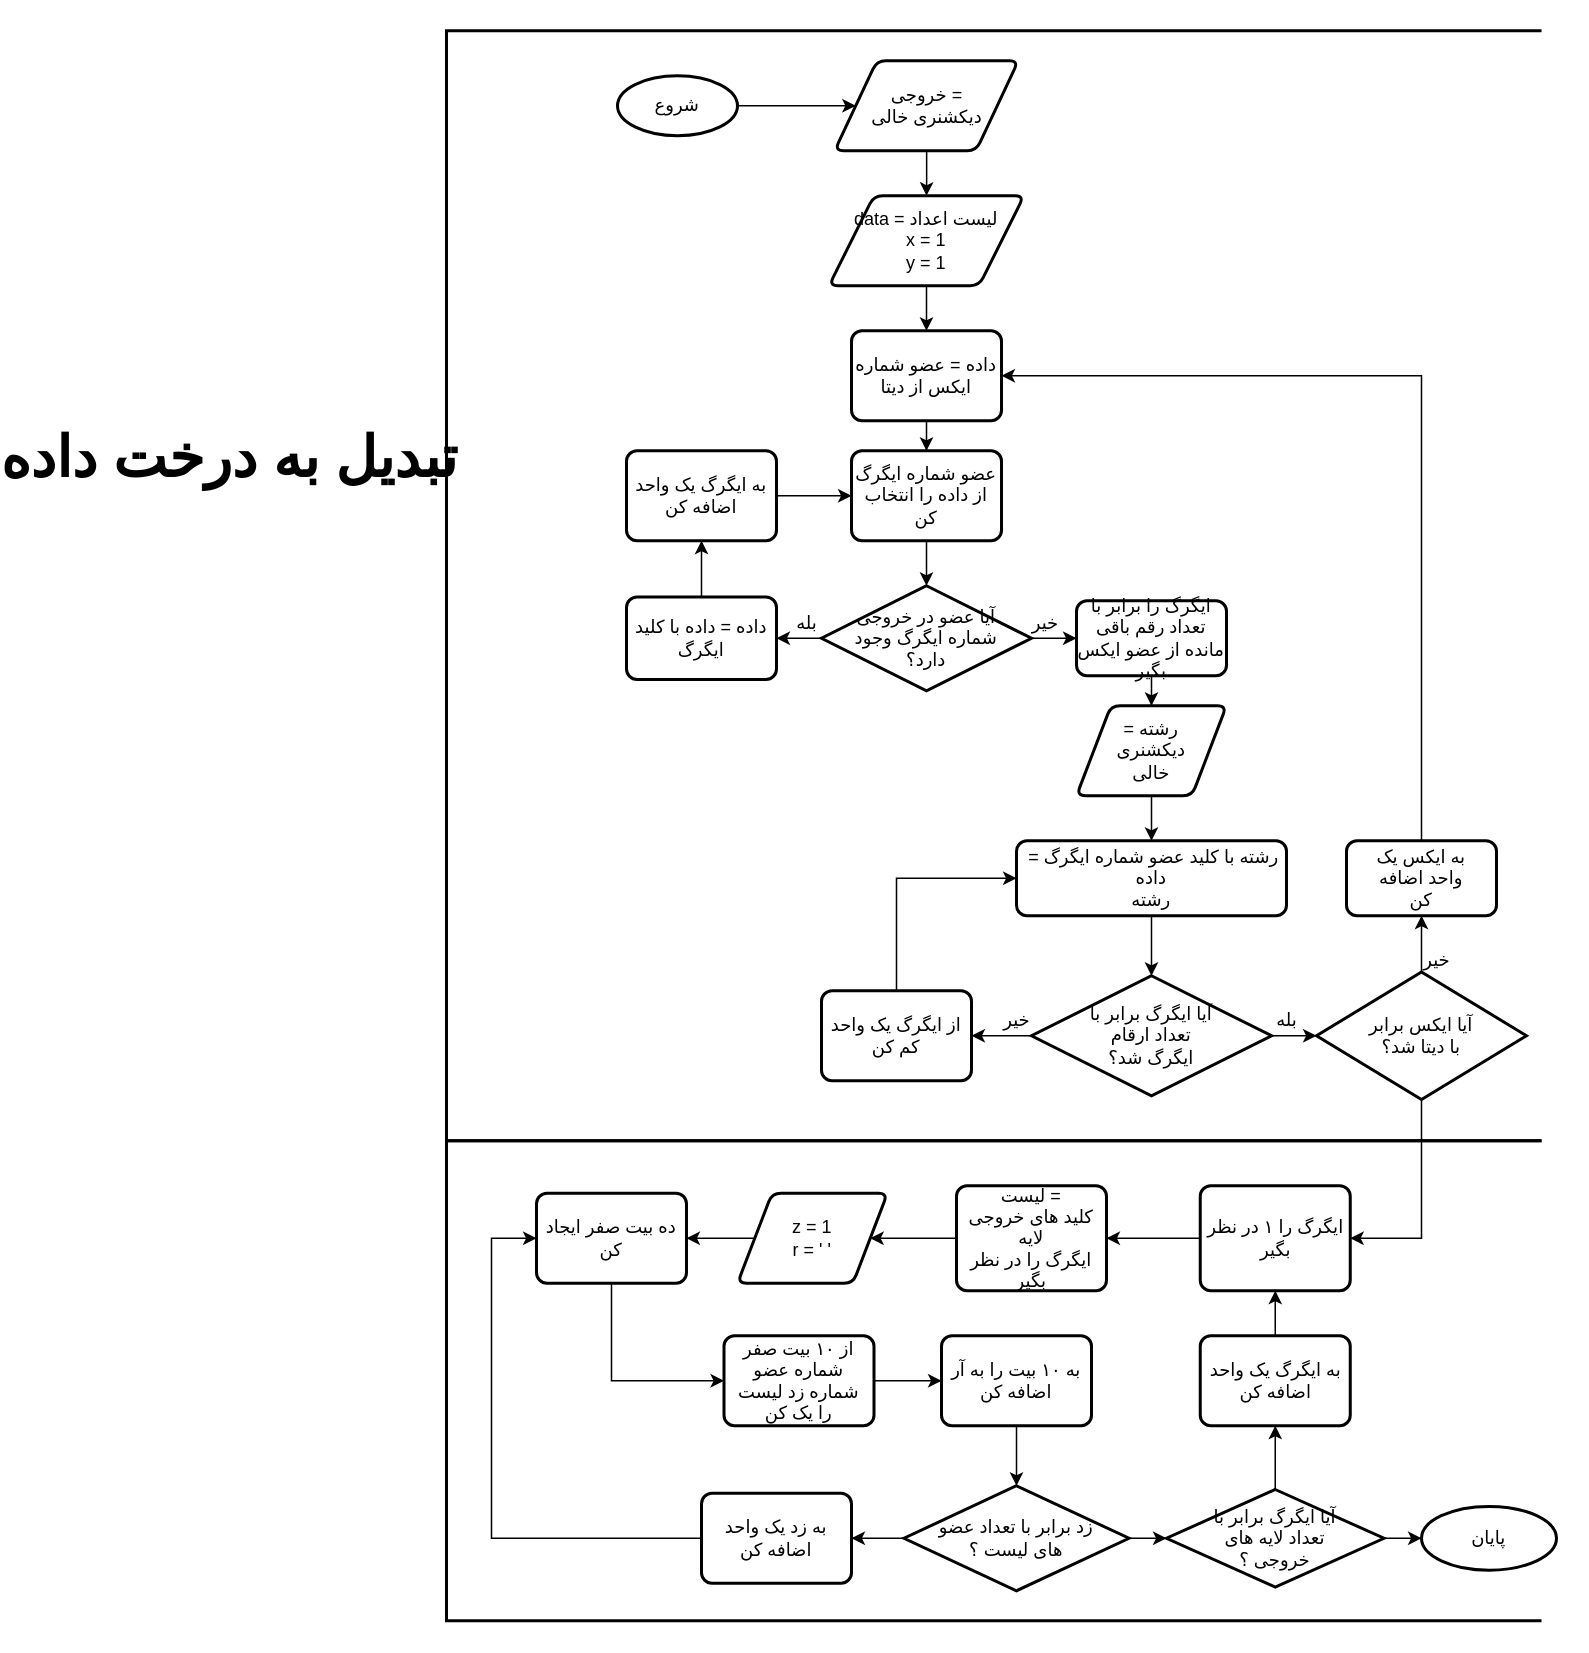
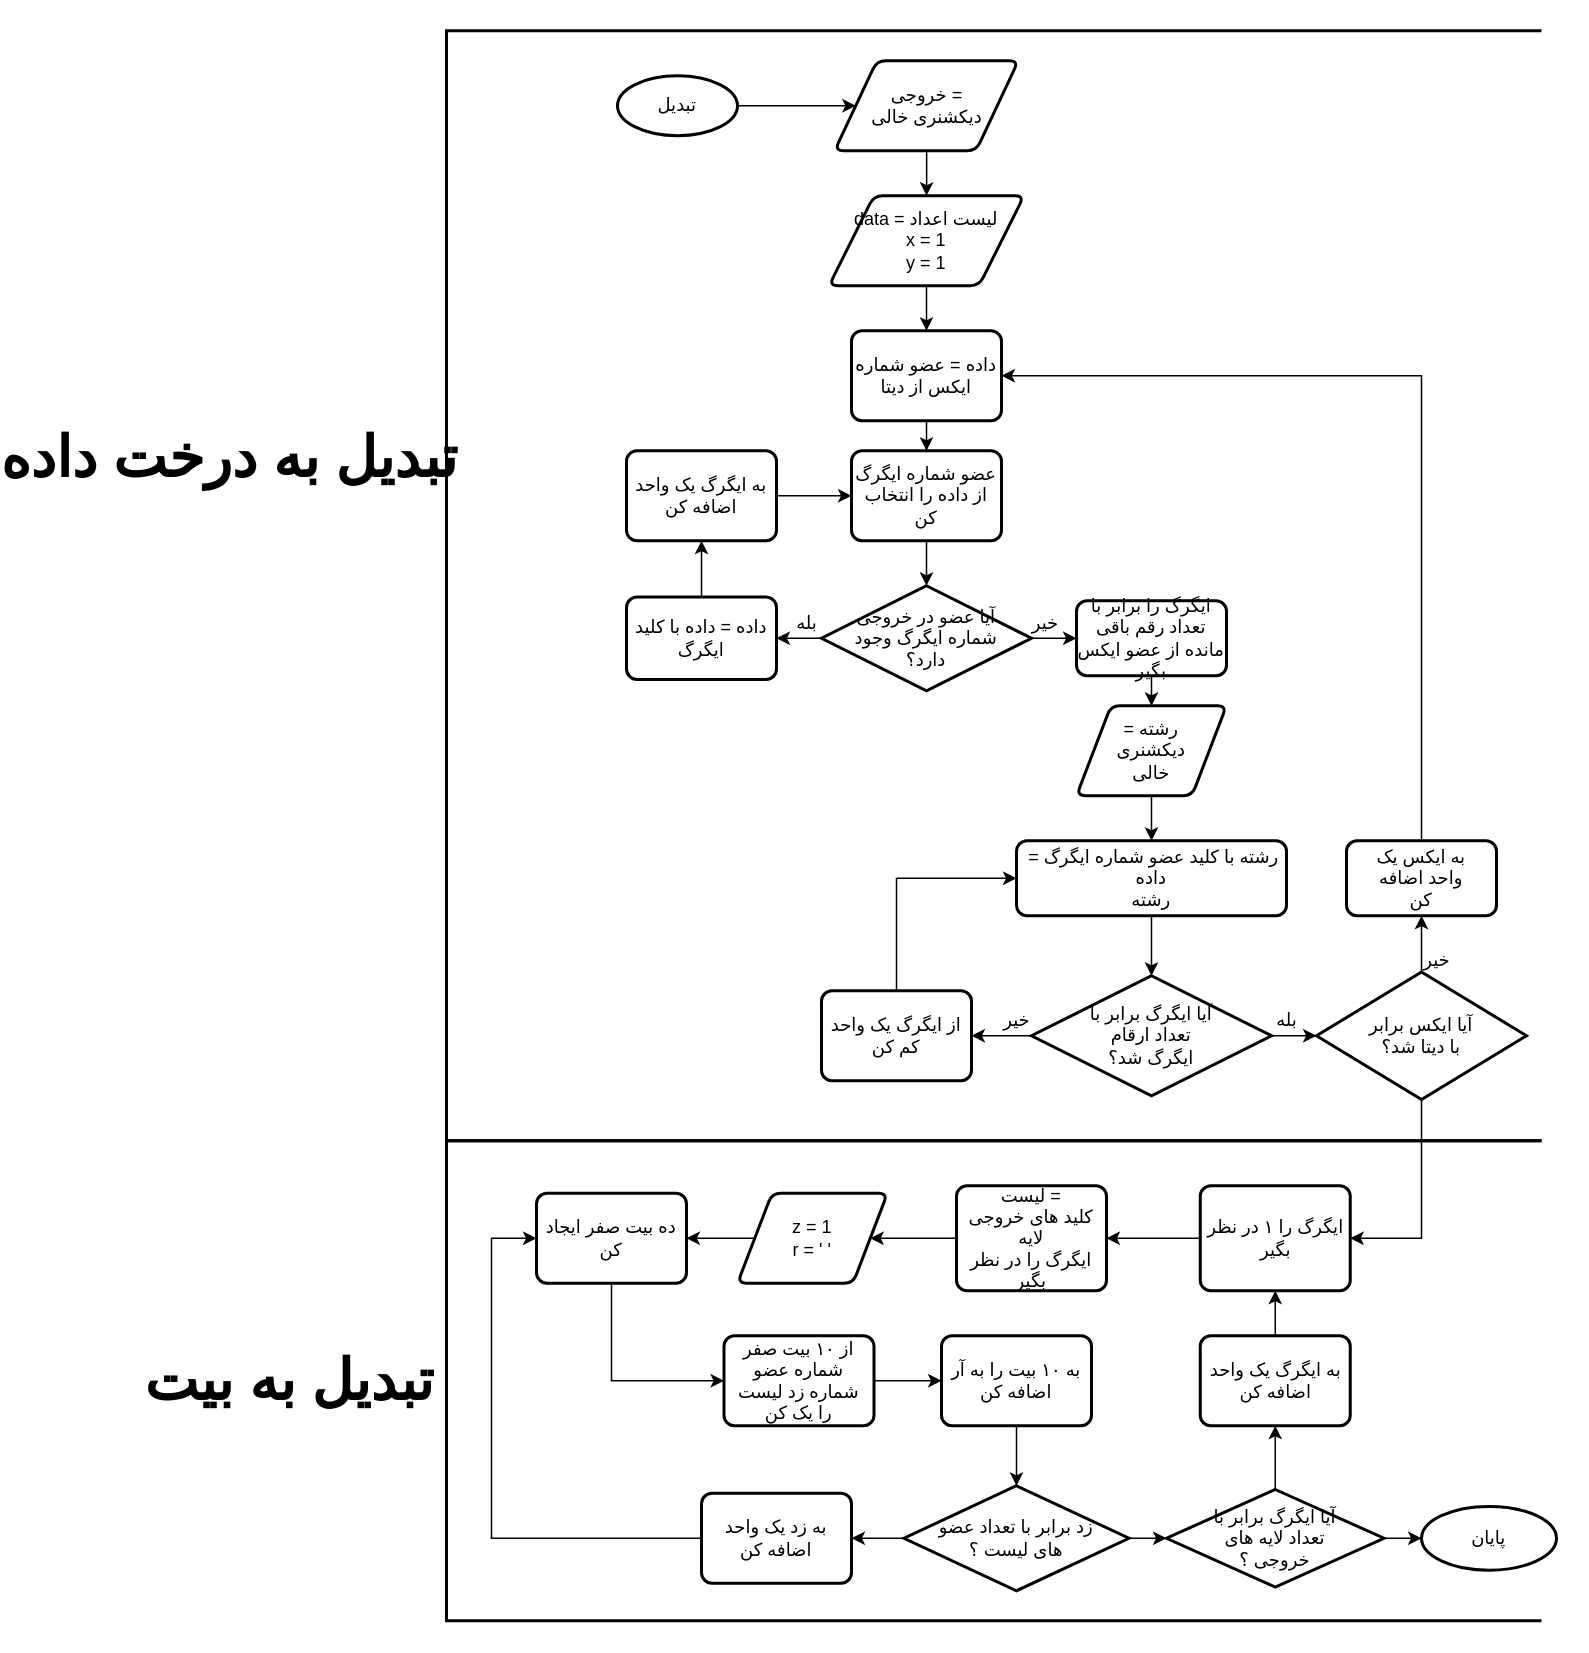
(677, 106) -> (677, 106)
none -> (289, 1381)
